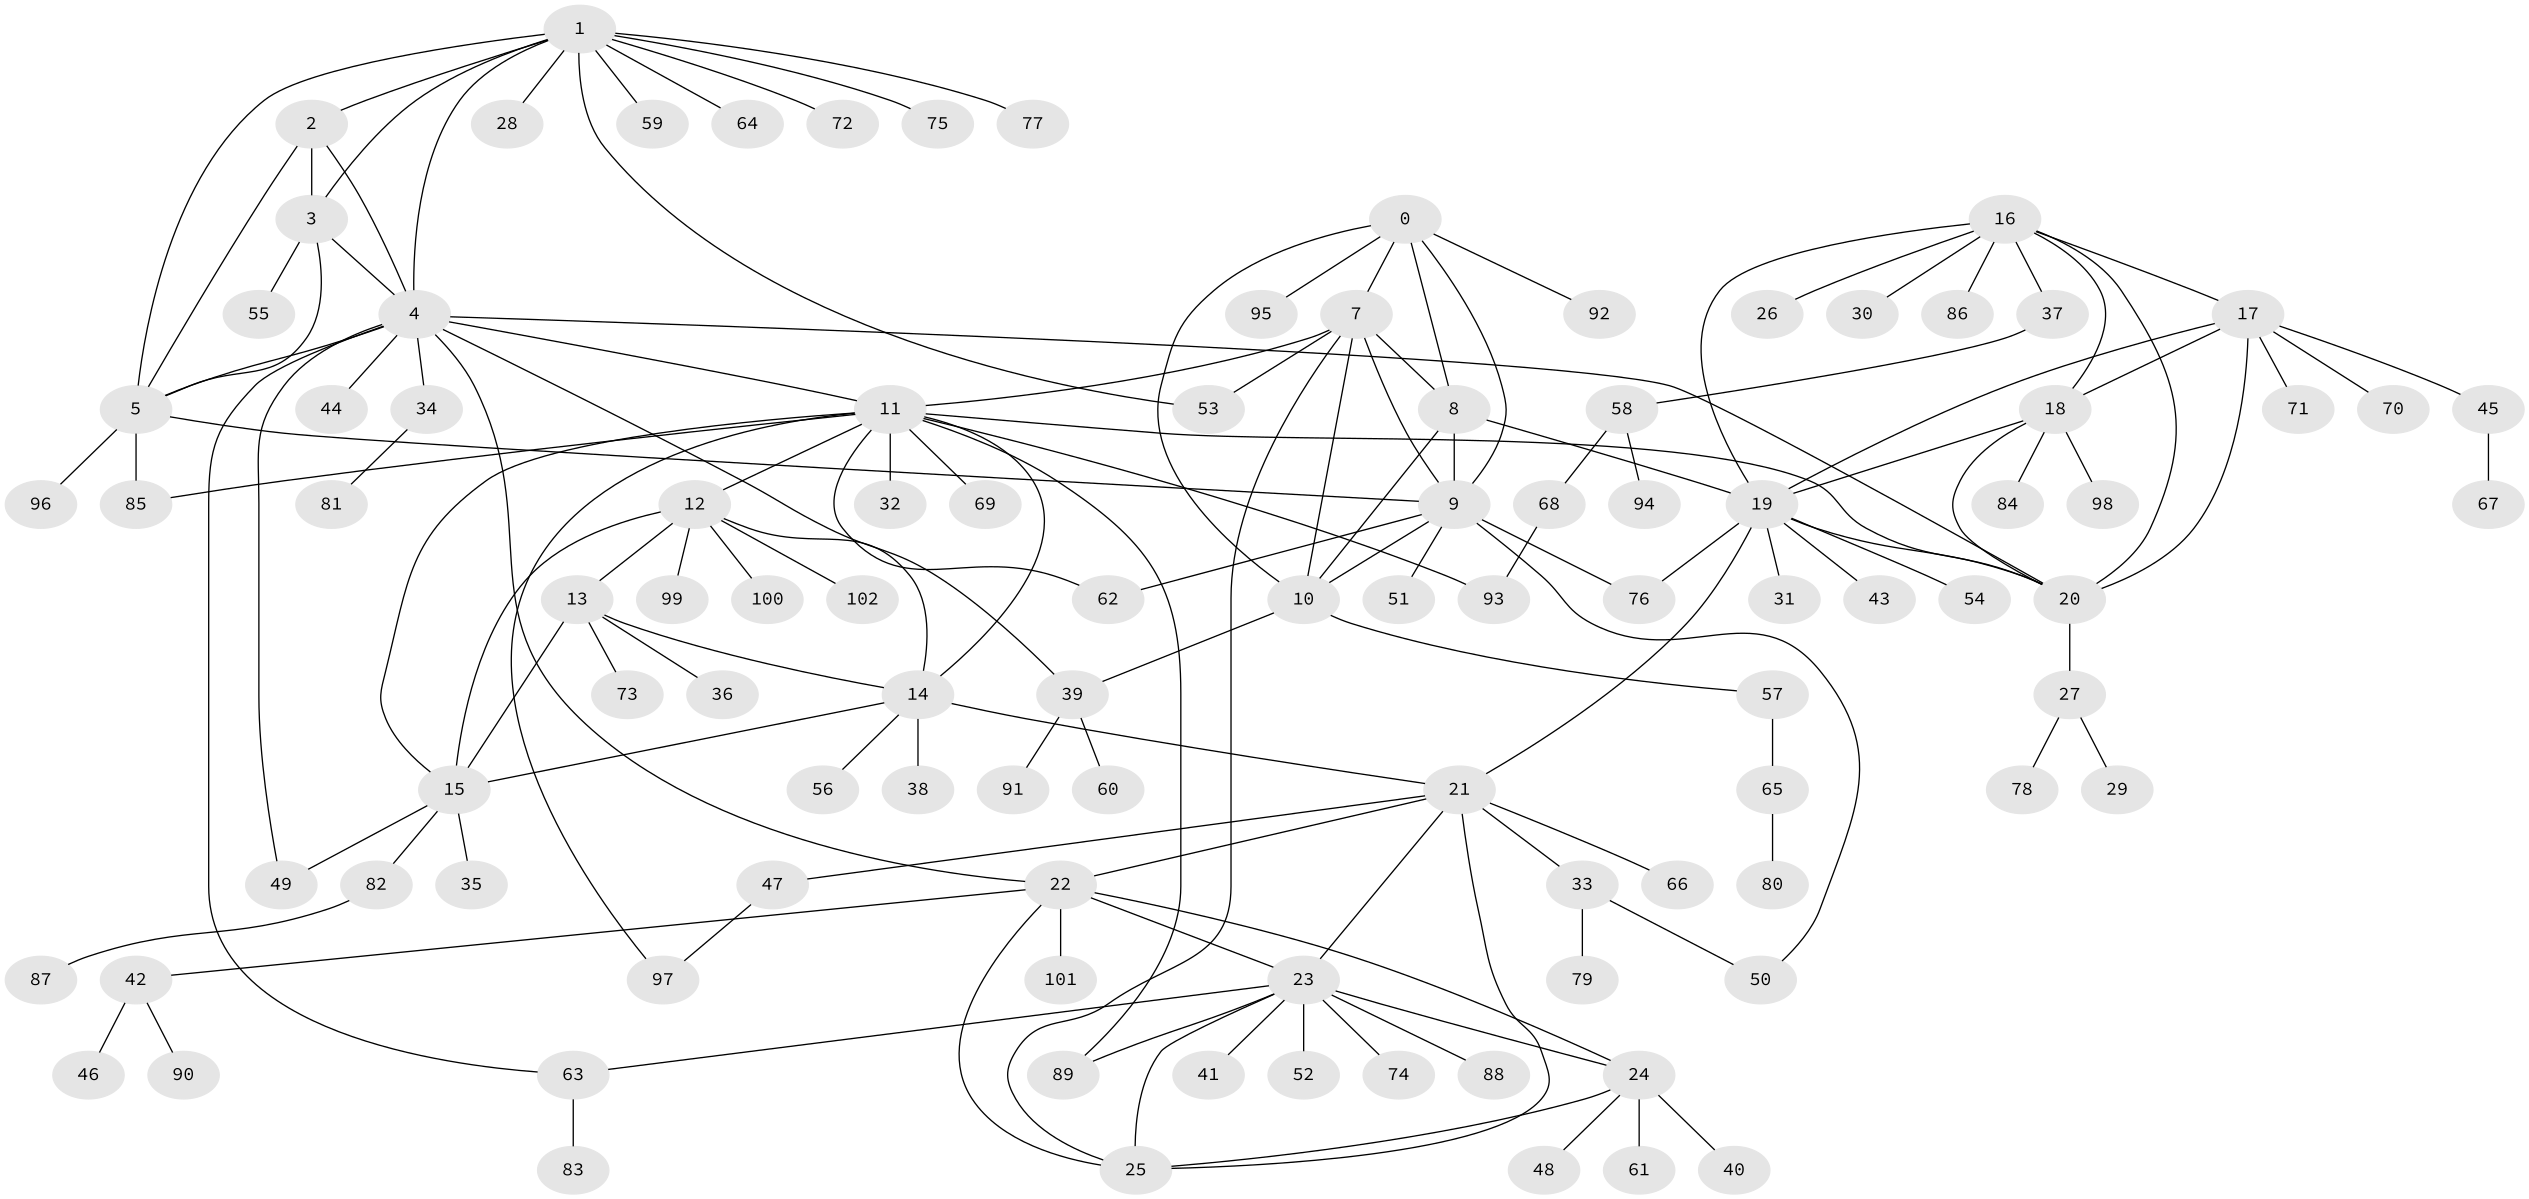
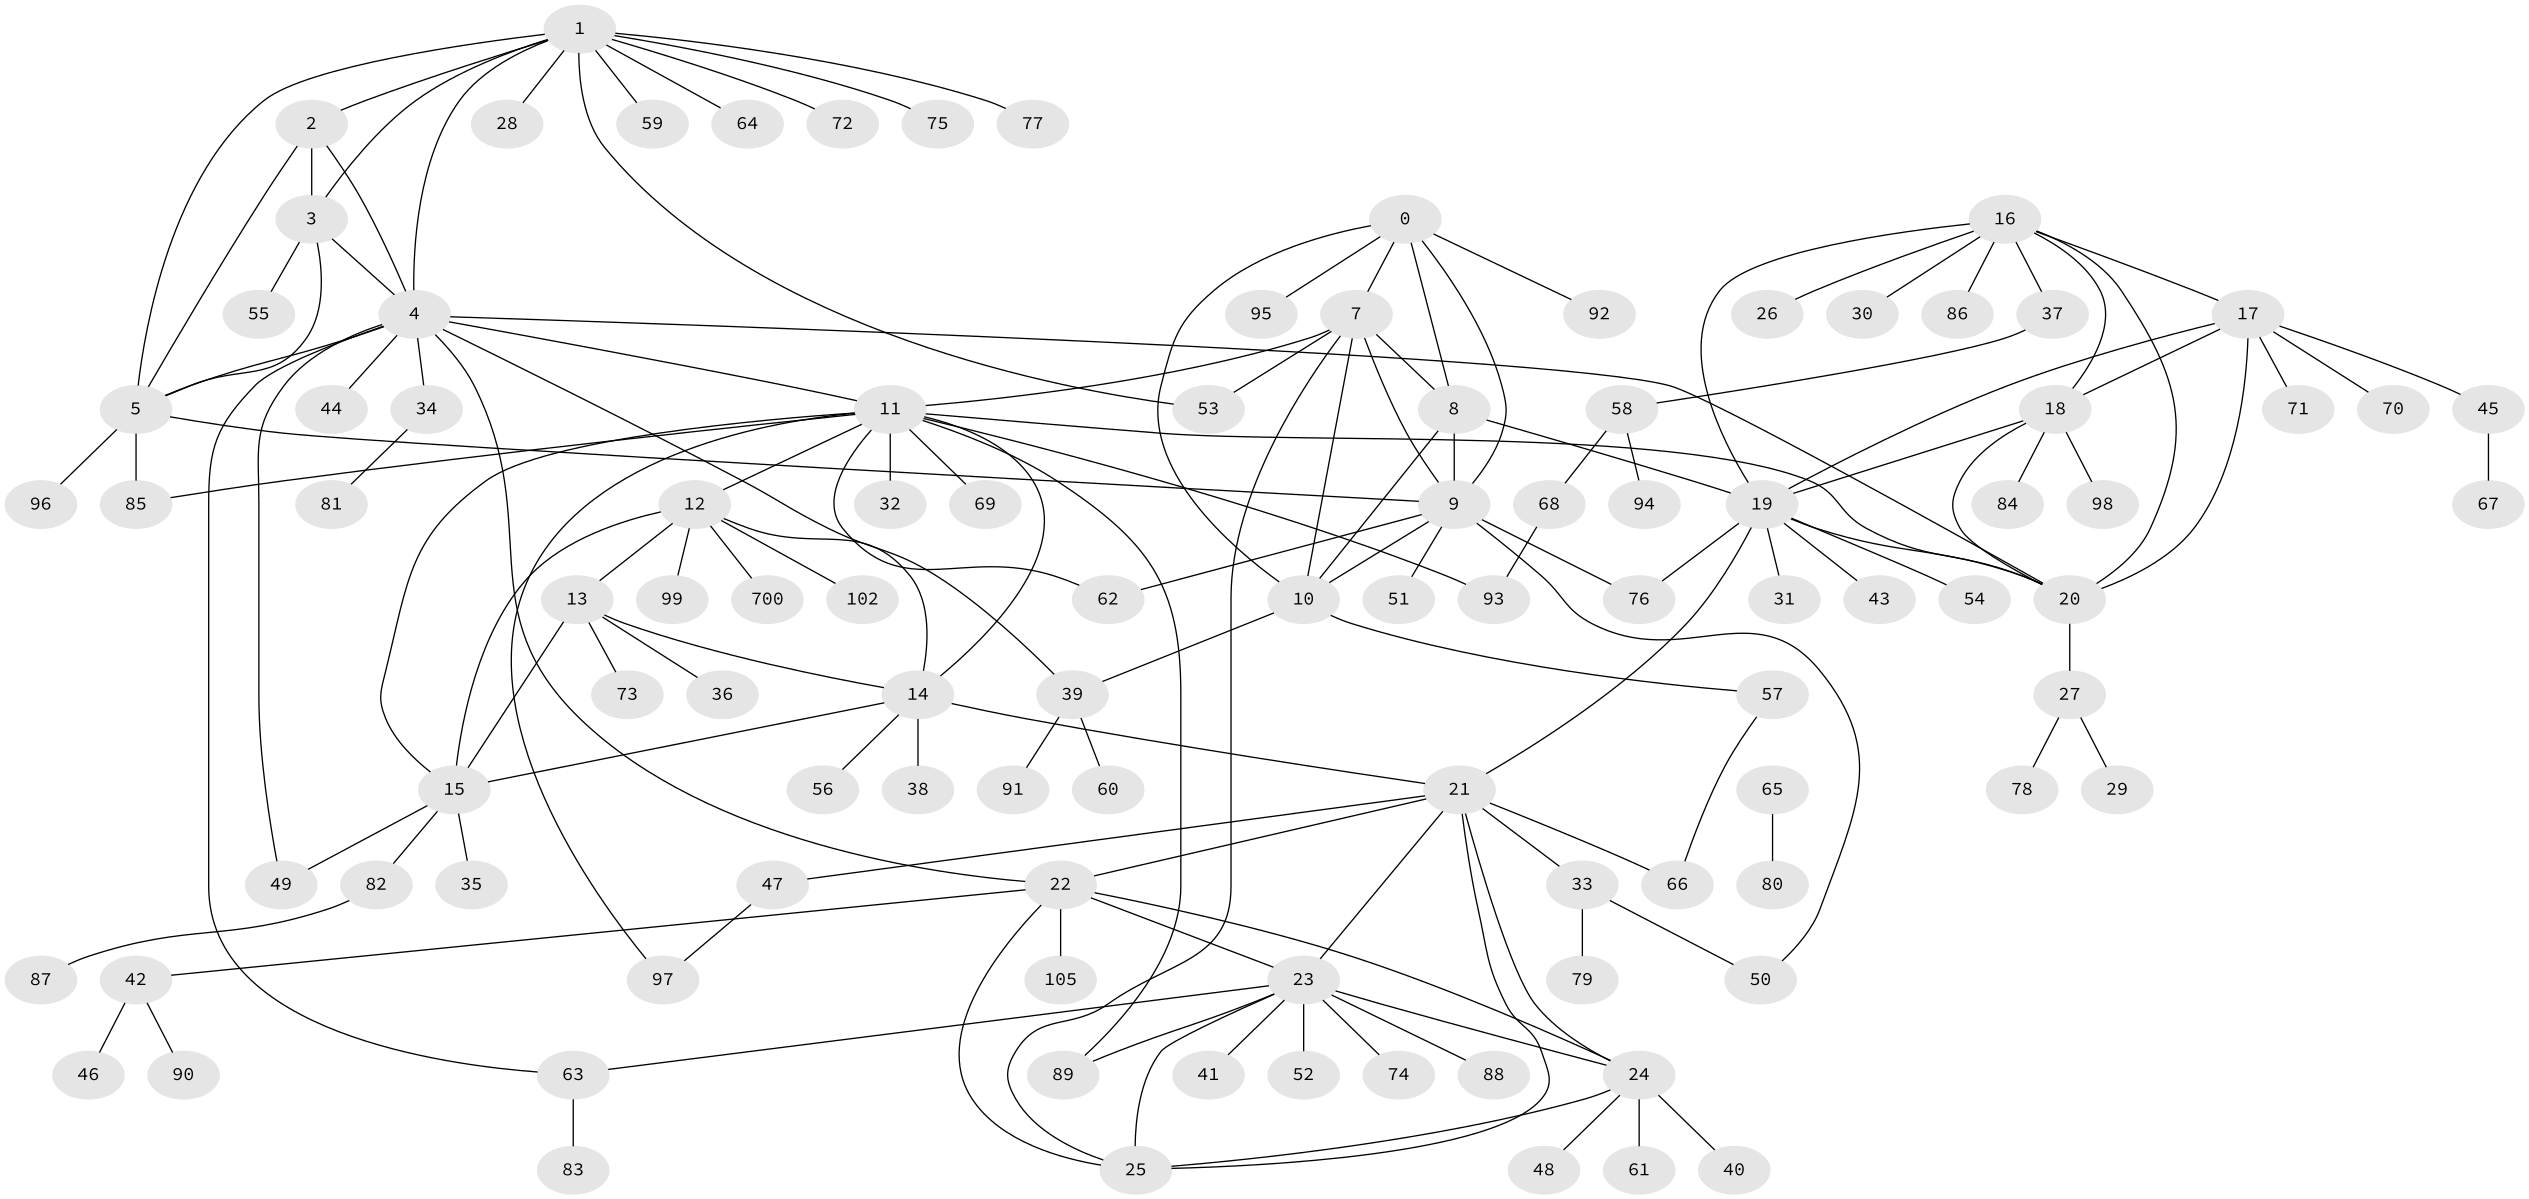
(767, 600) -> (767, 600)
(1773, 742) -> (1715, 786)
none -> (1511, 956)
(1061, 980) -> (1061, 980)
